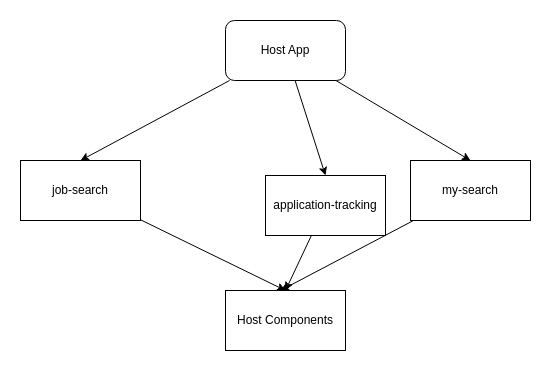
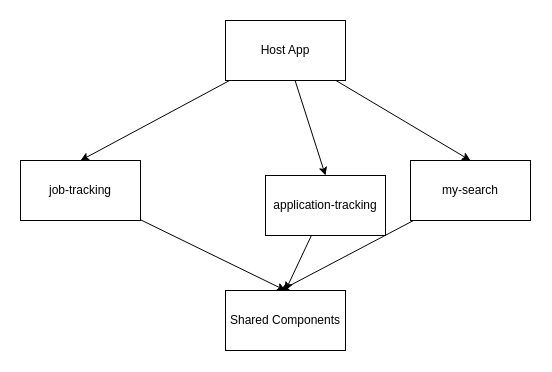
(286, 51) -> (286, 51)
(81, 191) -> (81, 191)
(286, 321) -> (286, 321)
